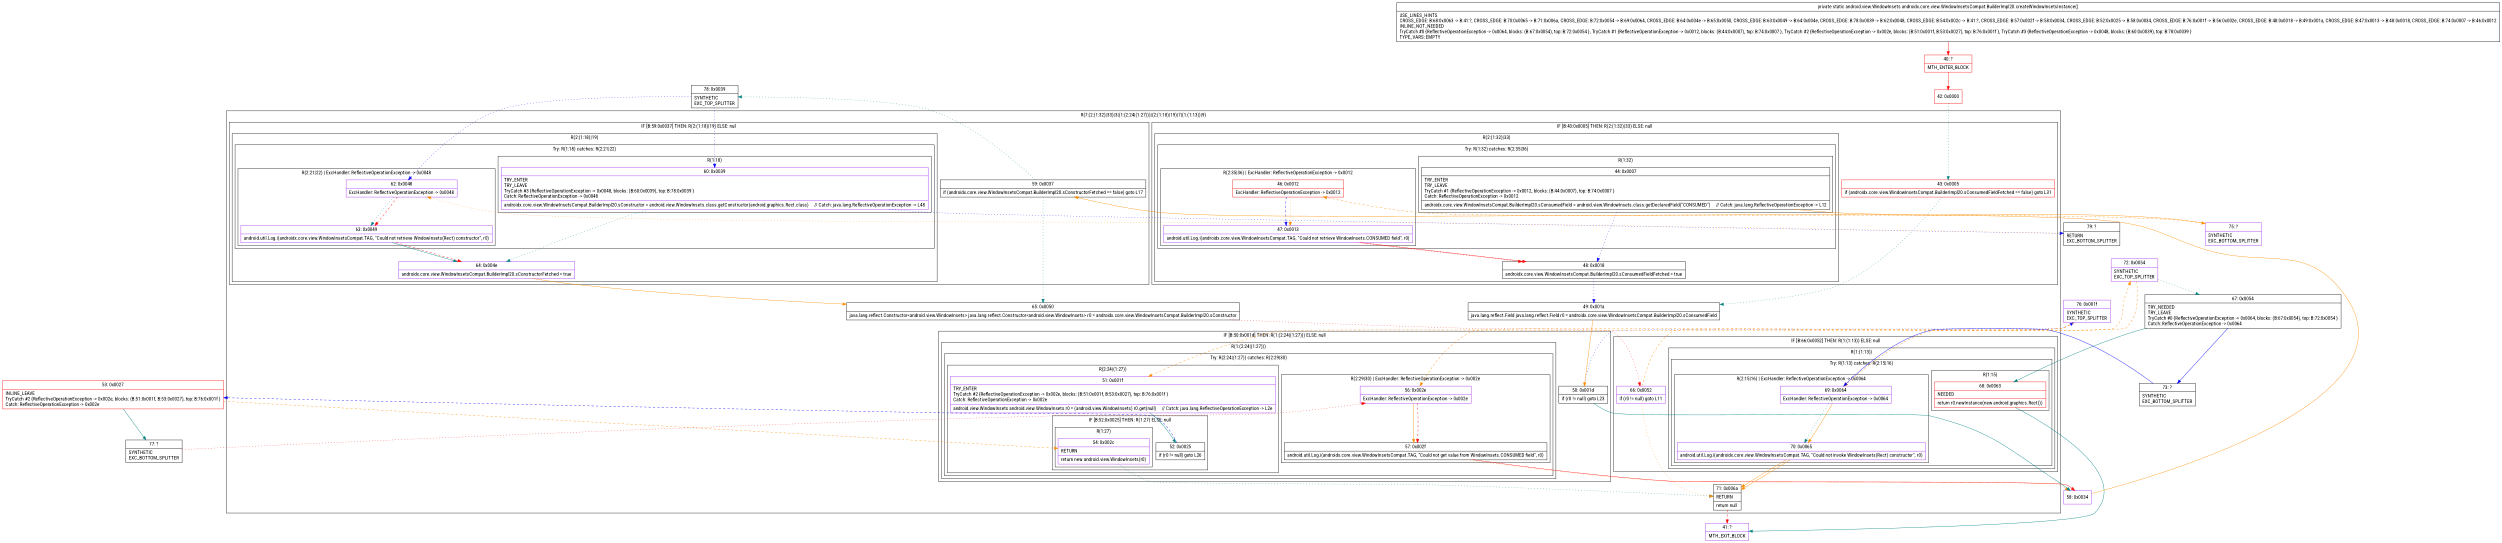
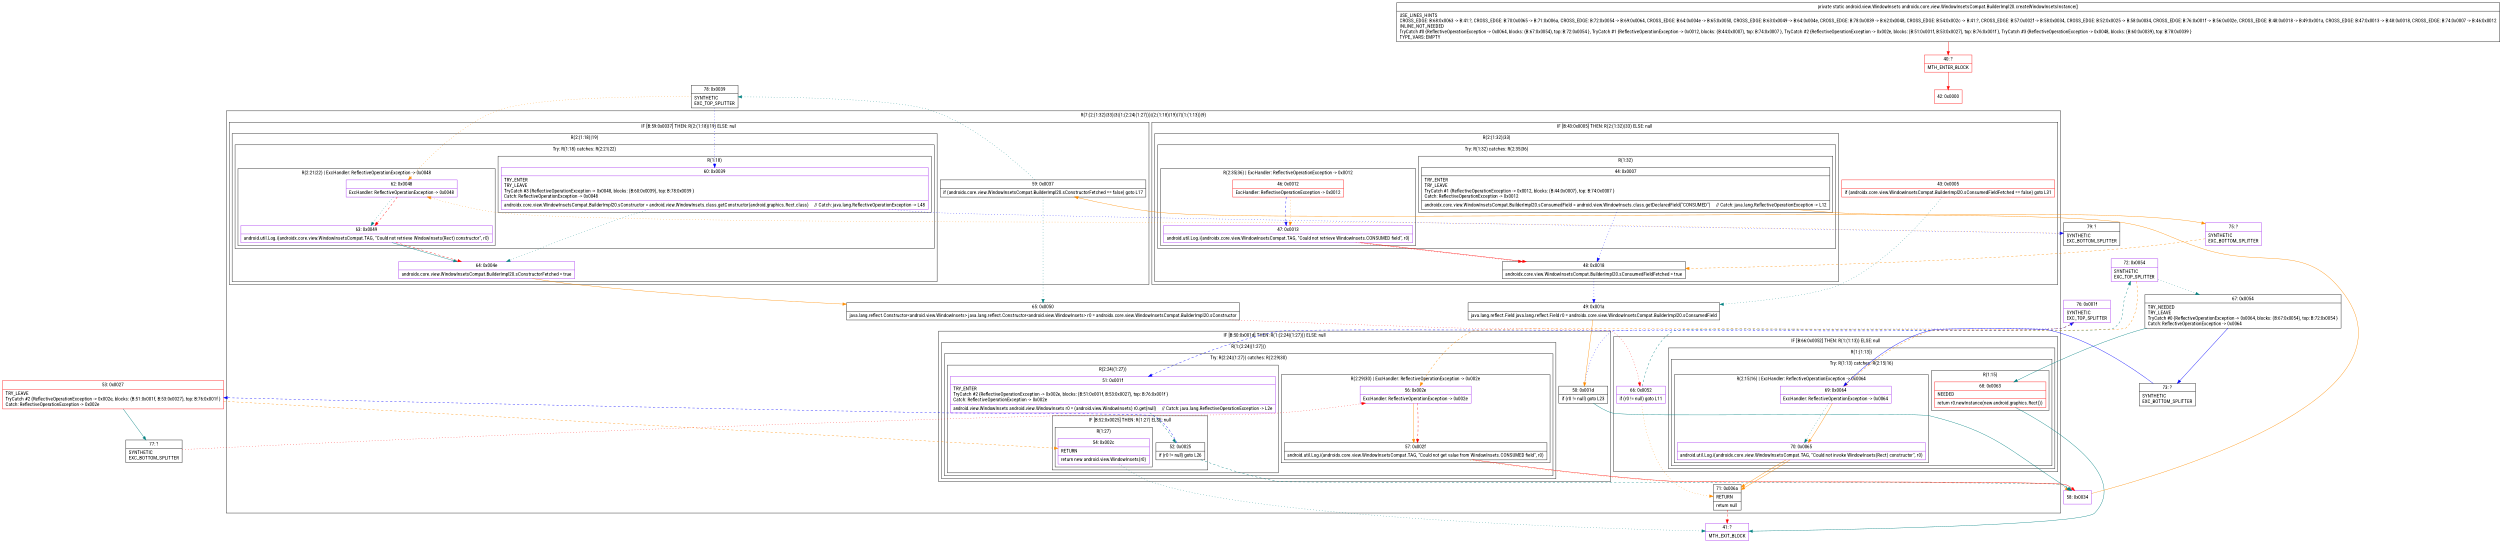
(539, 102) -> (539, 102)
(1948, 140) -> none
(1766, 215) -> (1948, 260)
(2075, 236) -> (2079, 236)
(1610, 330) -> (1610, 330)
(1885, 330) -> (1885, 330)
(20, 393) -> (17, 393)
(1163, 425) -> (1163, 425)
none -> (1634, 482)
(1412, 484) -> (1407, 518)
